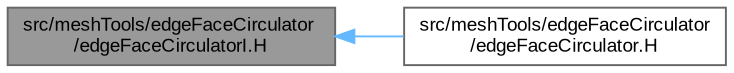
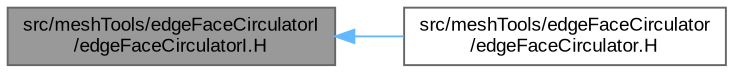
(171, 36) -> (171, 36)
